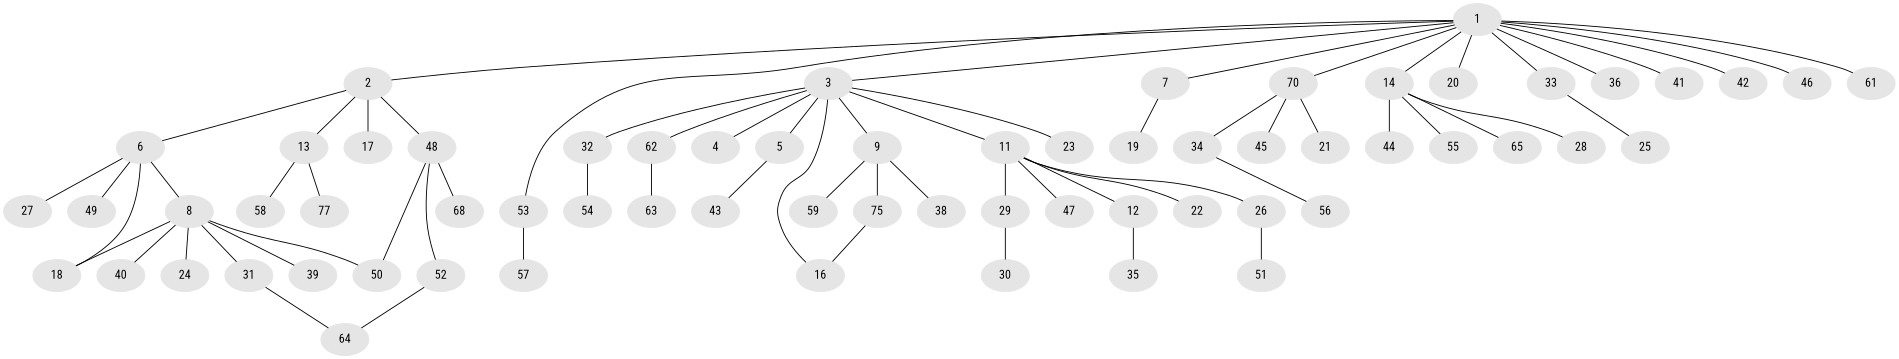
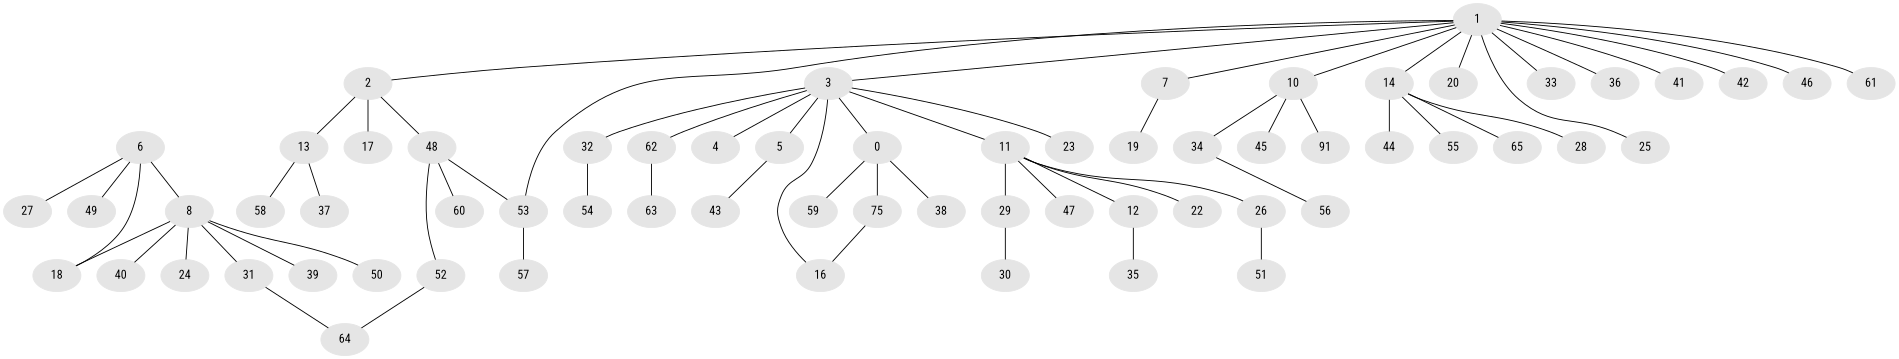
(1293, 84) -> (1293, 84)
(254, 116) -> none
(1598, 116) -> (1536, 111)
(877, 148) -> (877, 148)
(1325, 148) -> (1325, 148)
(324, 212) -> (324, 212)
(404, 212) -> (478, 180)
(460, 212) -> (460, 212)
